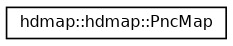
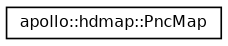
(116, 23) -> (114, 23)
